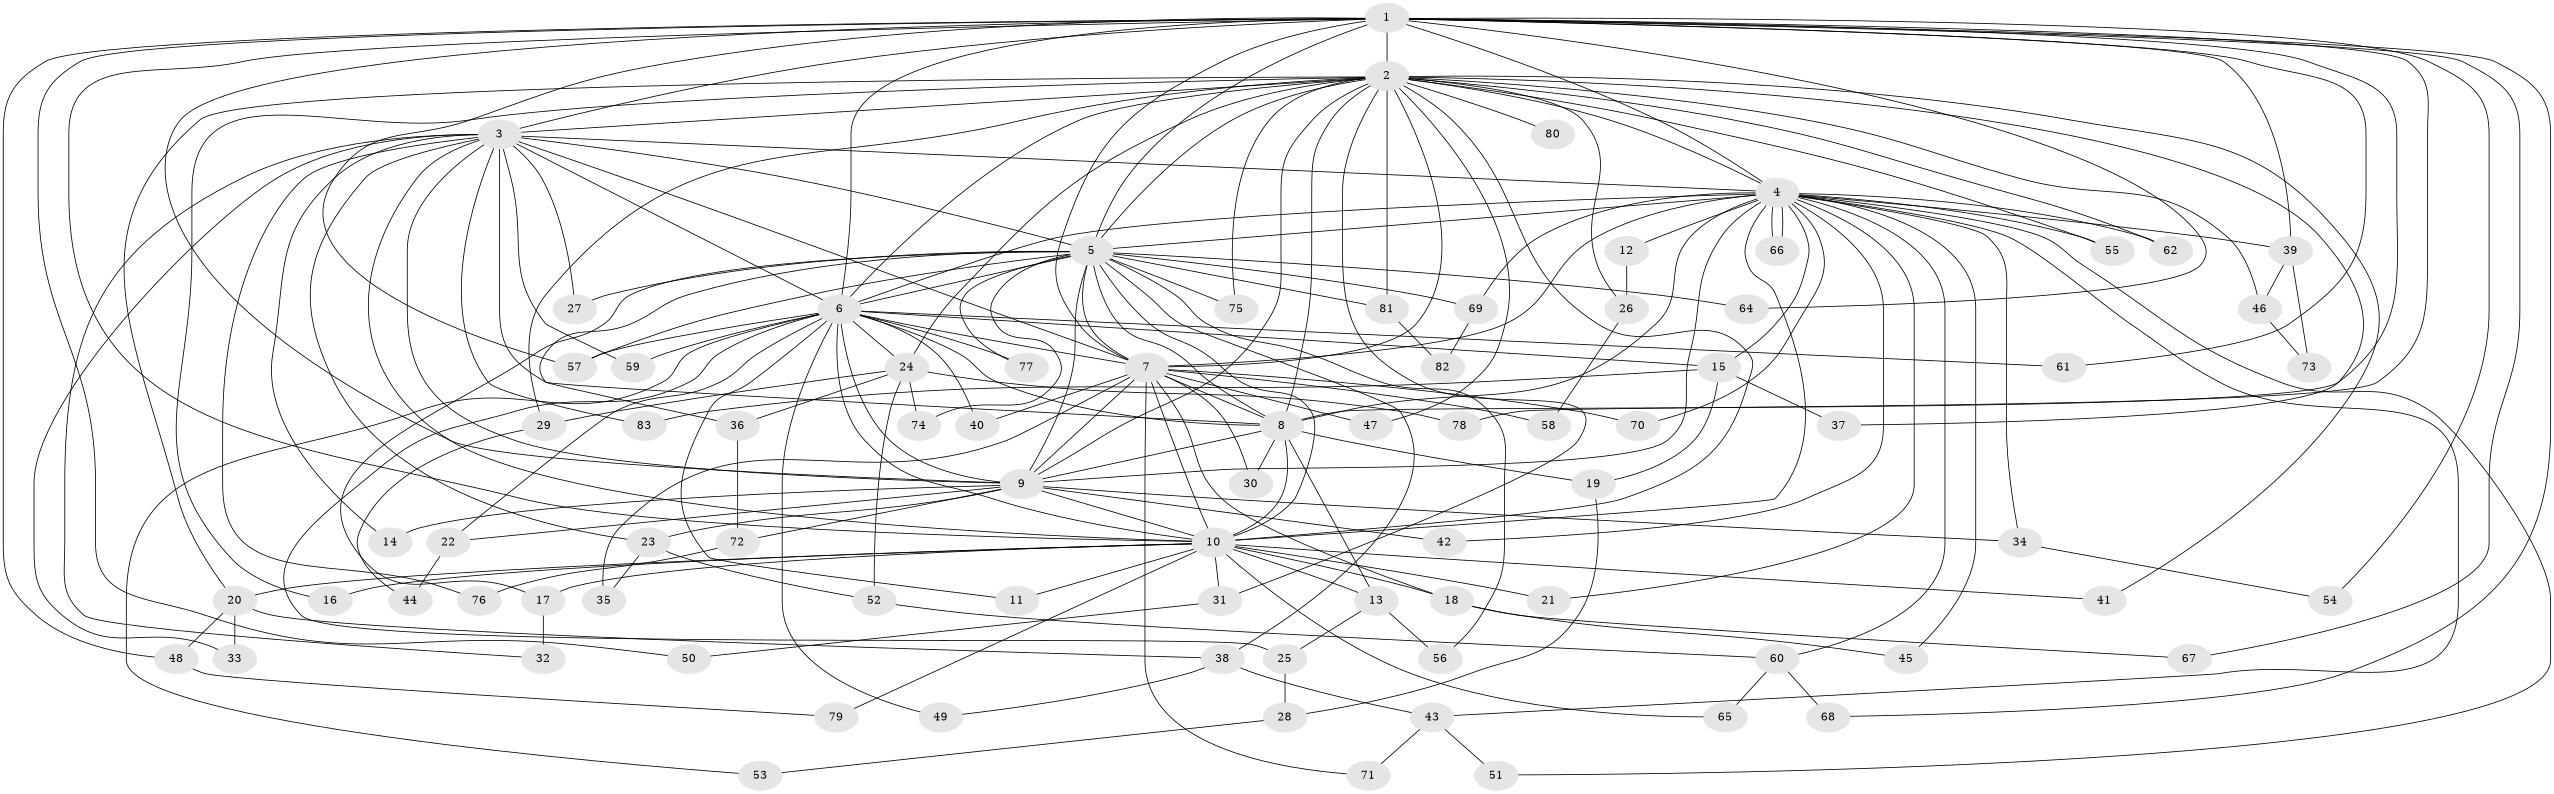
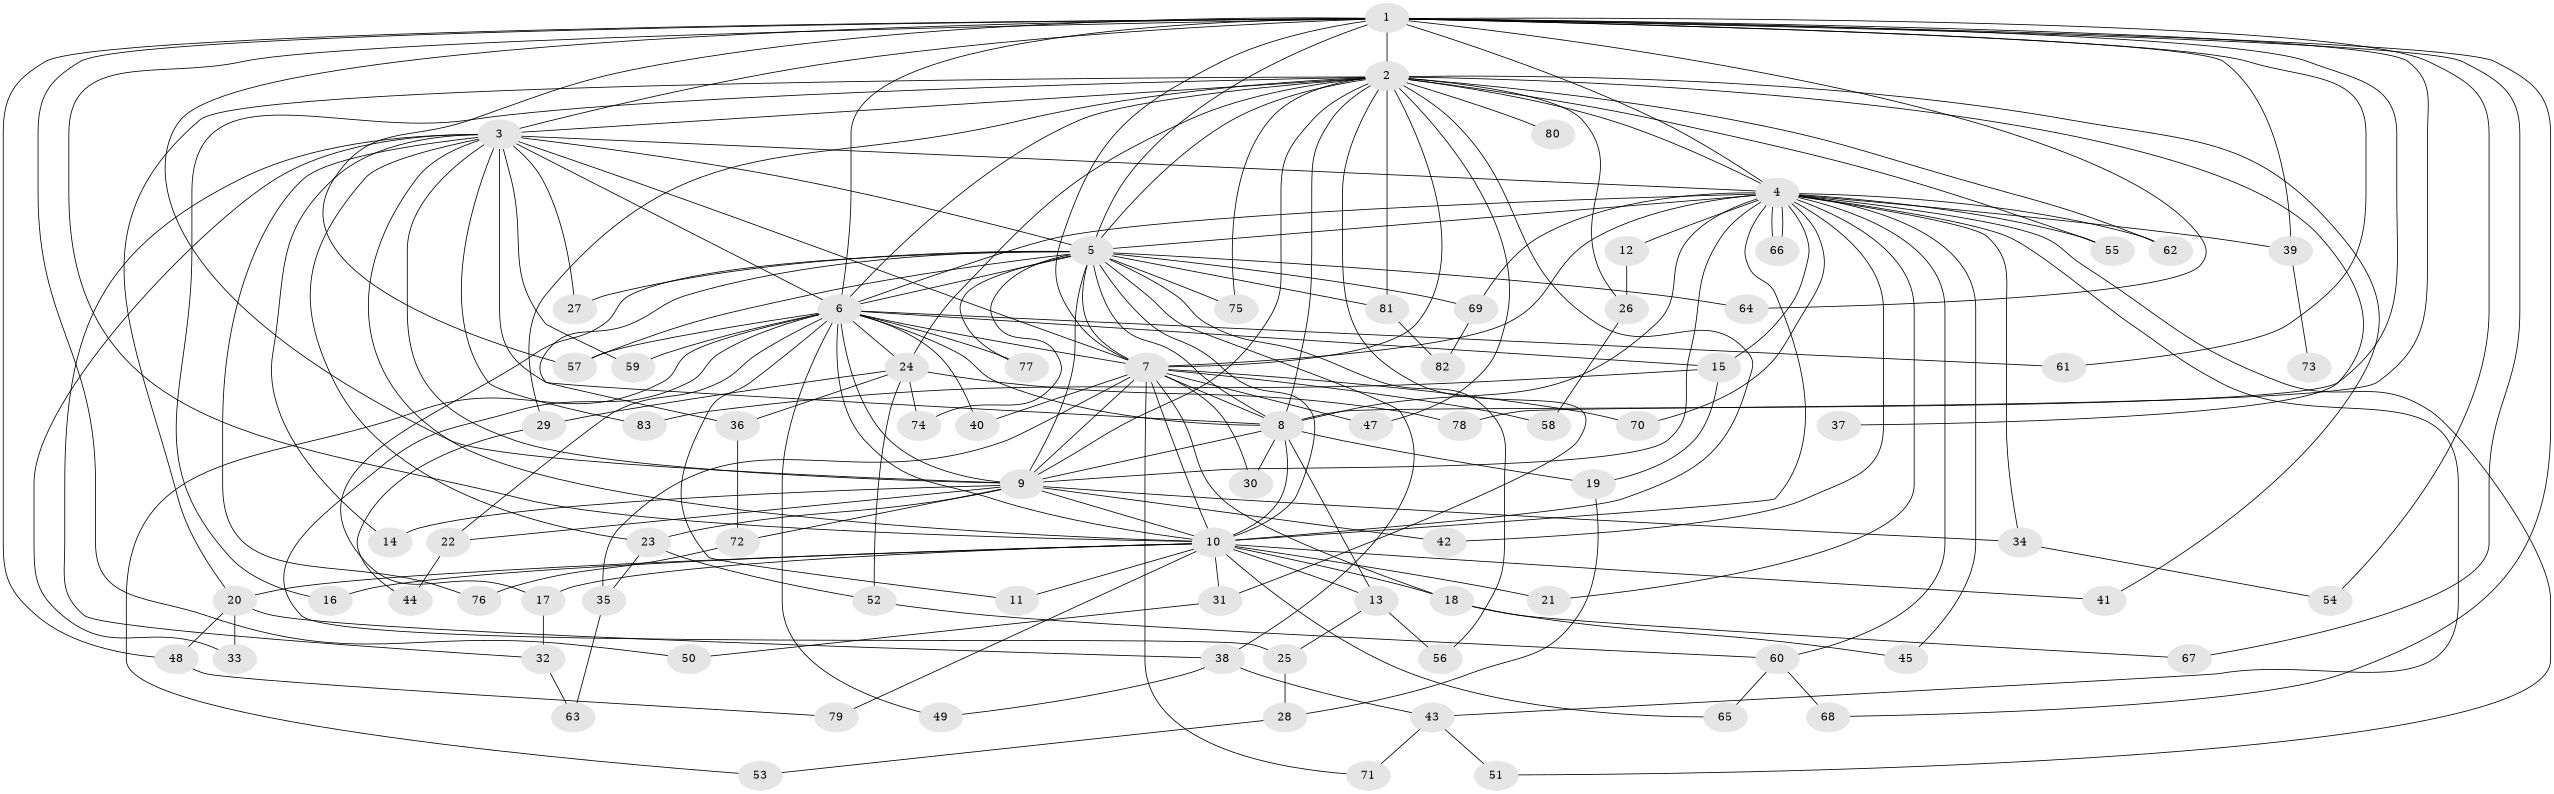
(2260, 309) -> none
(1779, 397) -> none
none -> (573, 717)
